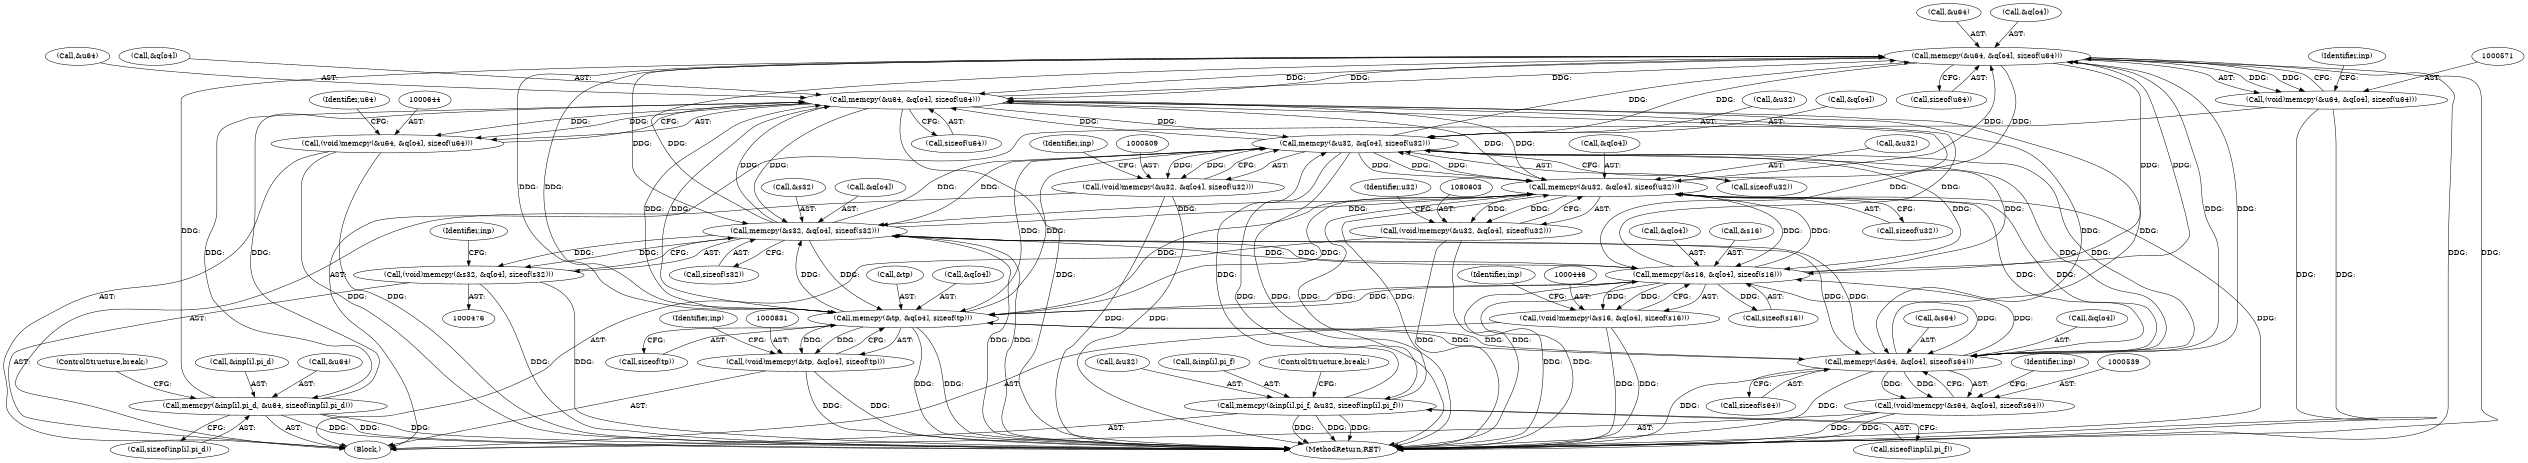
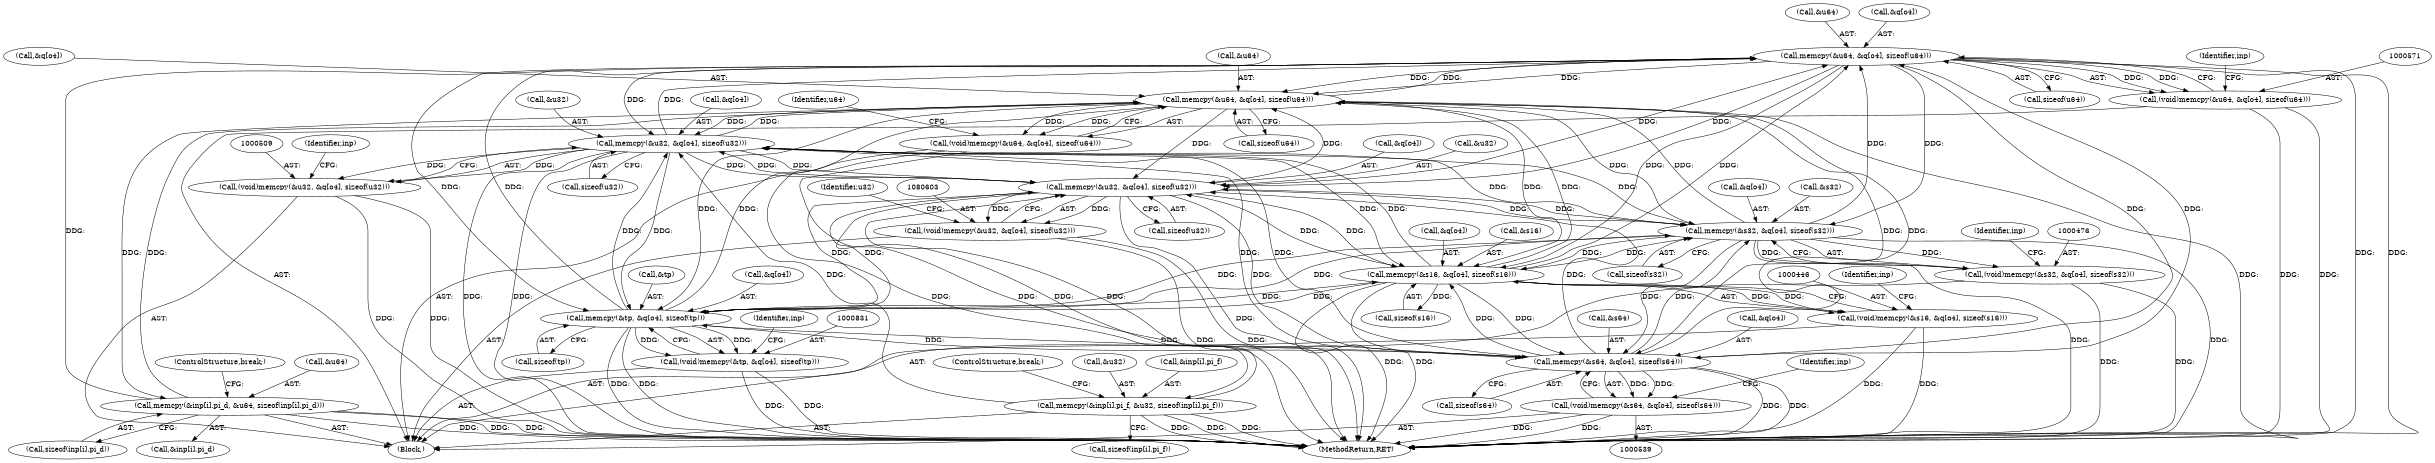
(425, 100) -> none
(469, 294) -> (2063, 251)
(249, 382) -> (206, 429)
(2052, 383) -> (1636, 426)
(1671, 417) -> none
